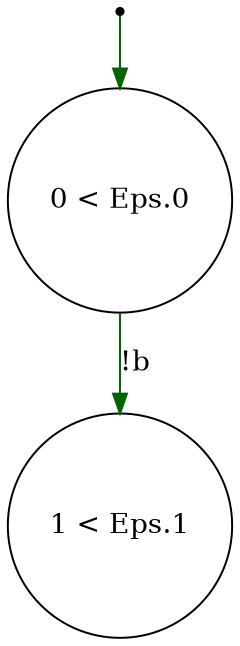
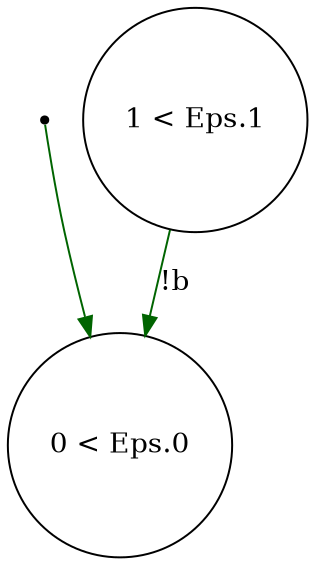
(120, 353) -> (160, 273)
